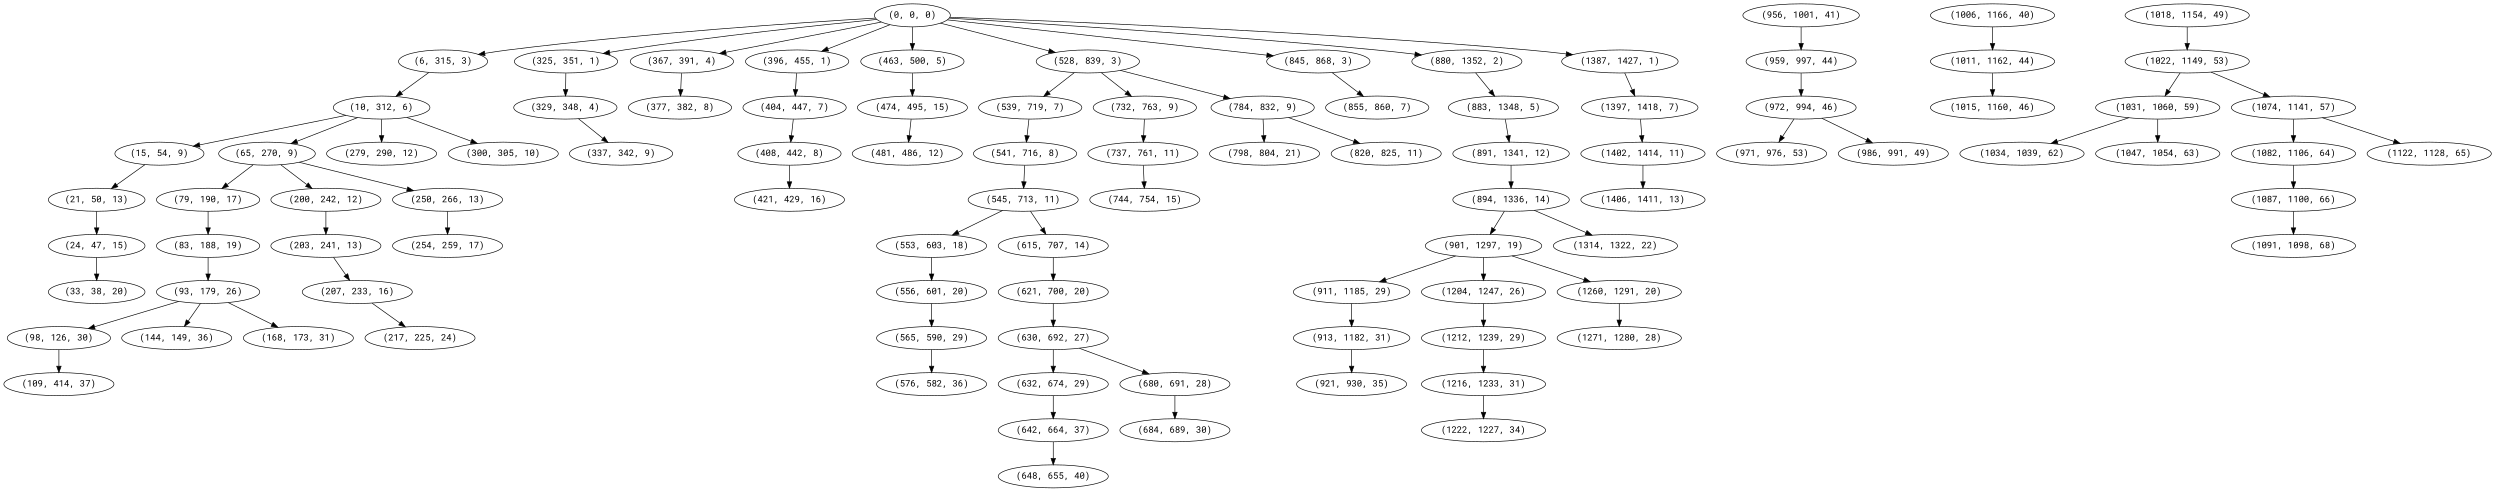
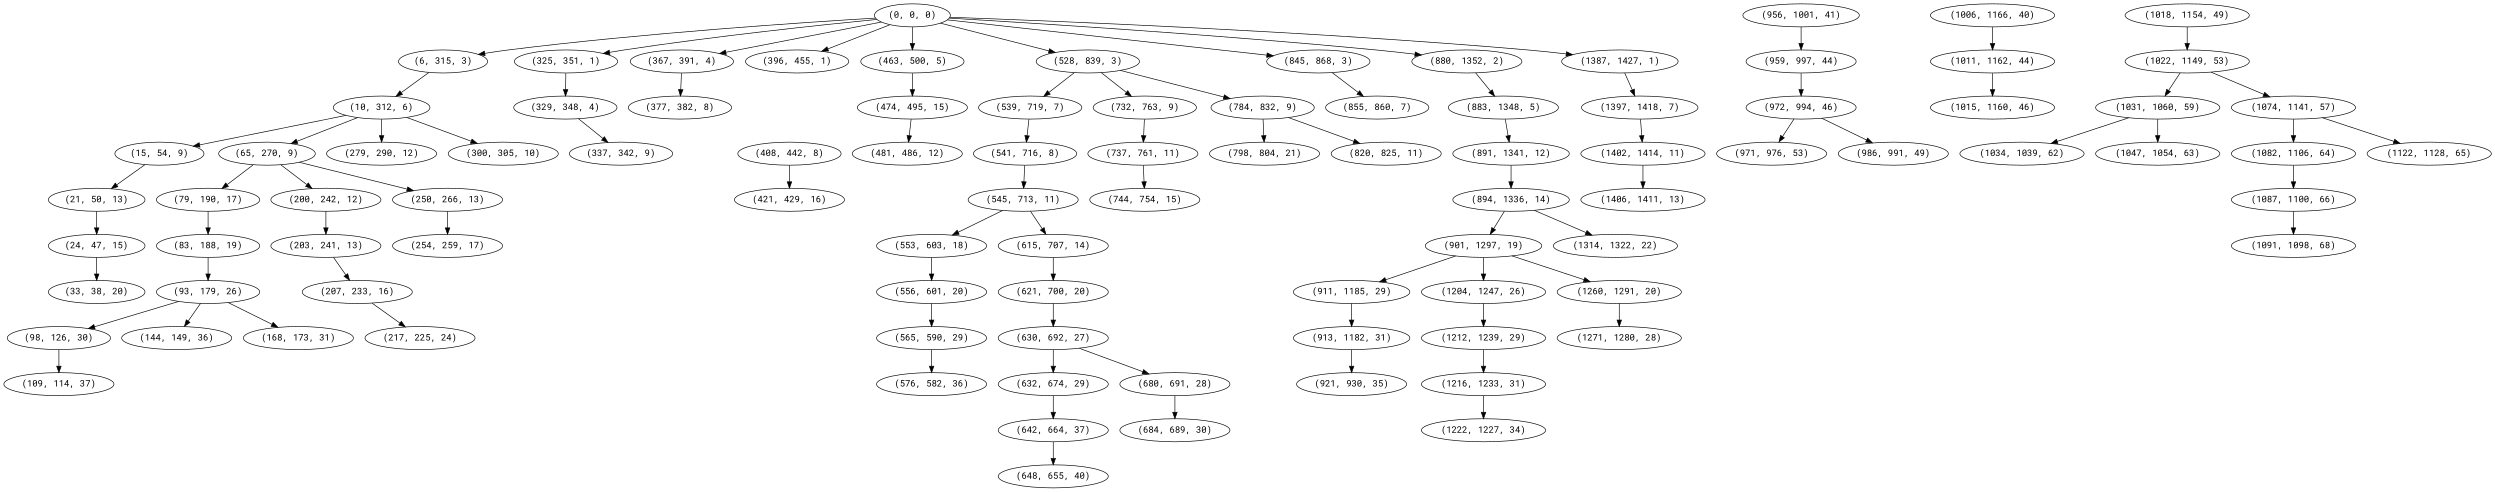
(795, 108) -> none
(59, 384) -> (59, 384)
